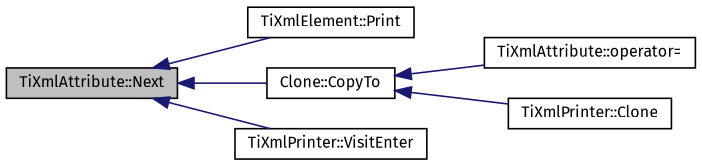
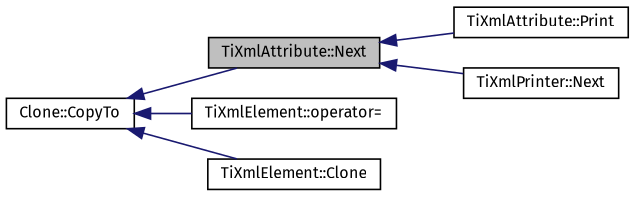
(331, 22) -> (541, 22)
(590, 53) -> (294, 114)
(230, 83) -> (190, 81)
(590, 114) -> (294, 174)
(331, 144) -> (541, 83)
